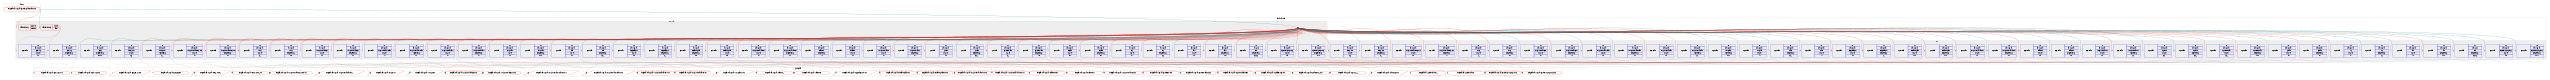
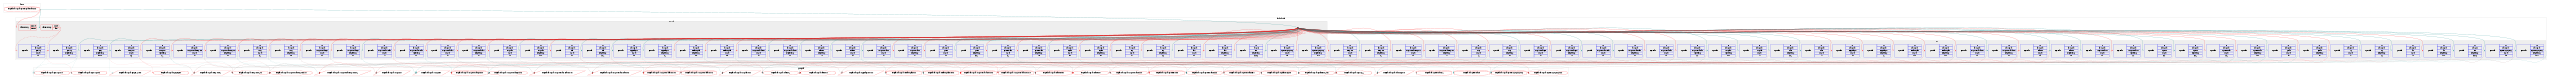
(340, 73) -> (343, 73)
